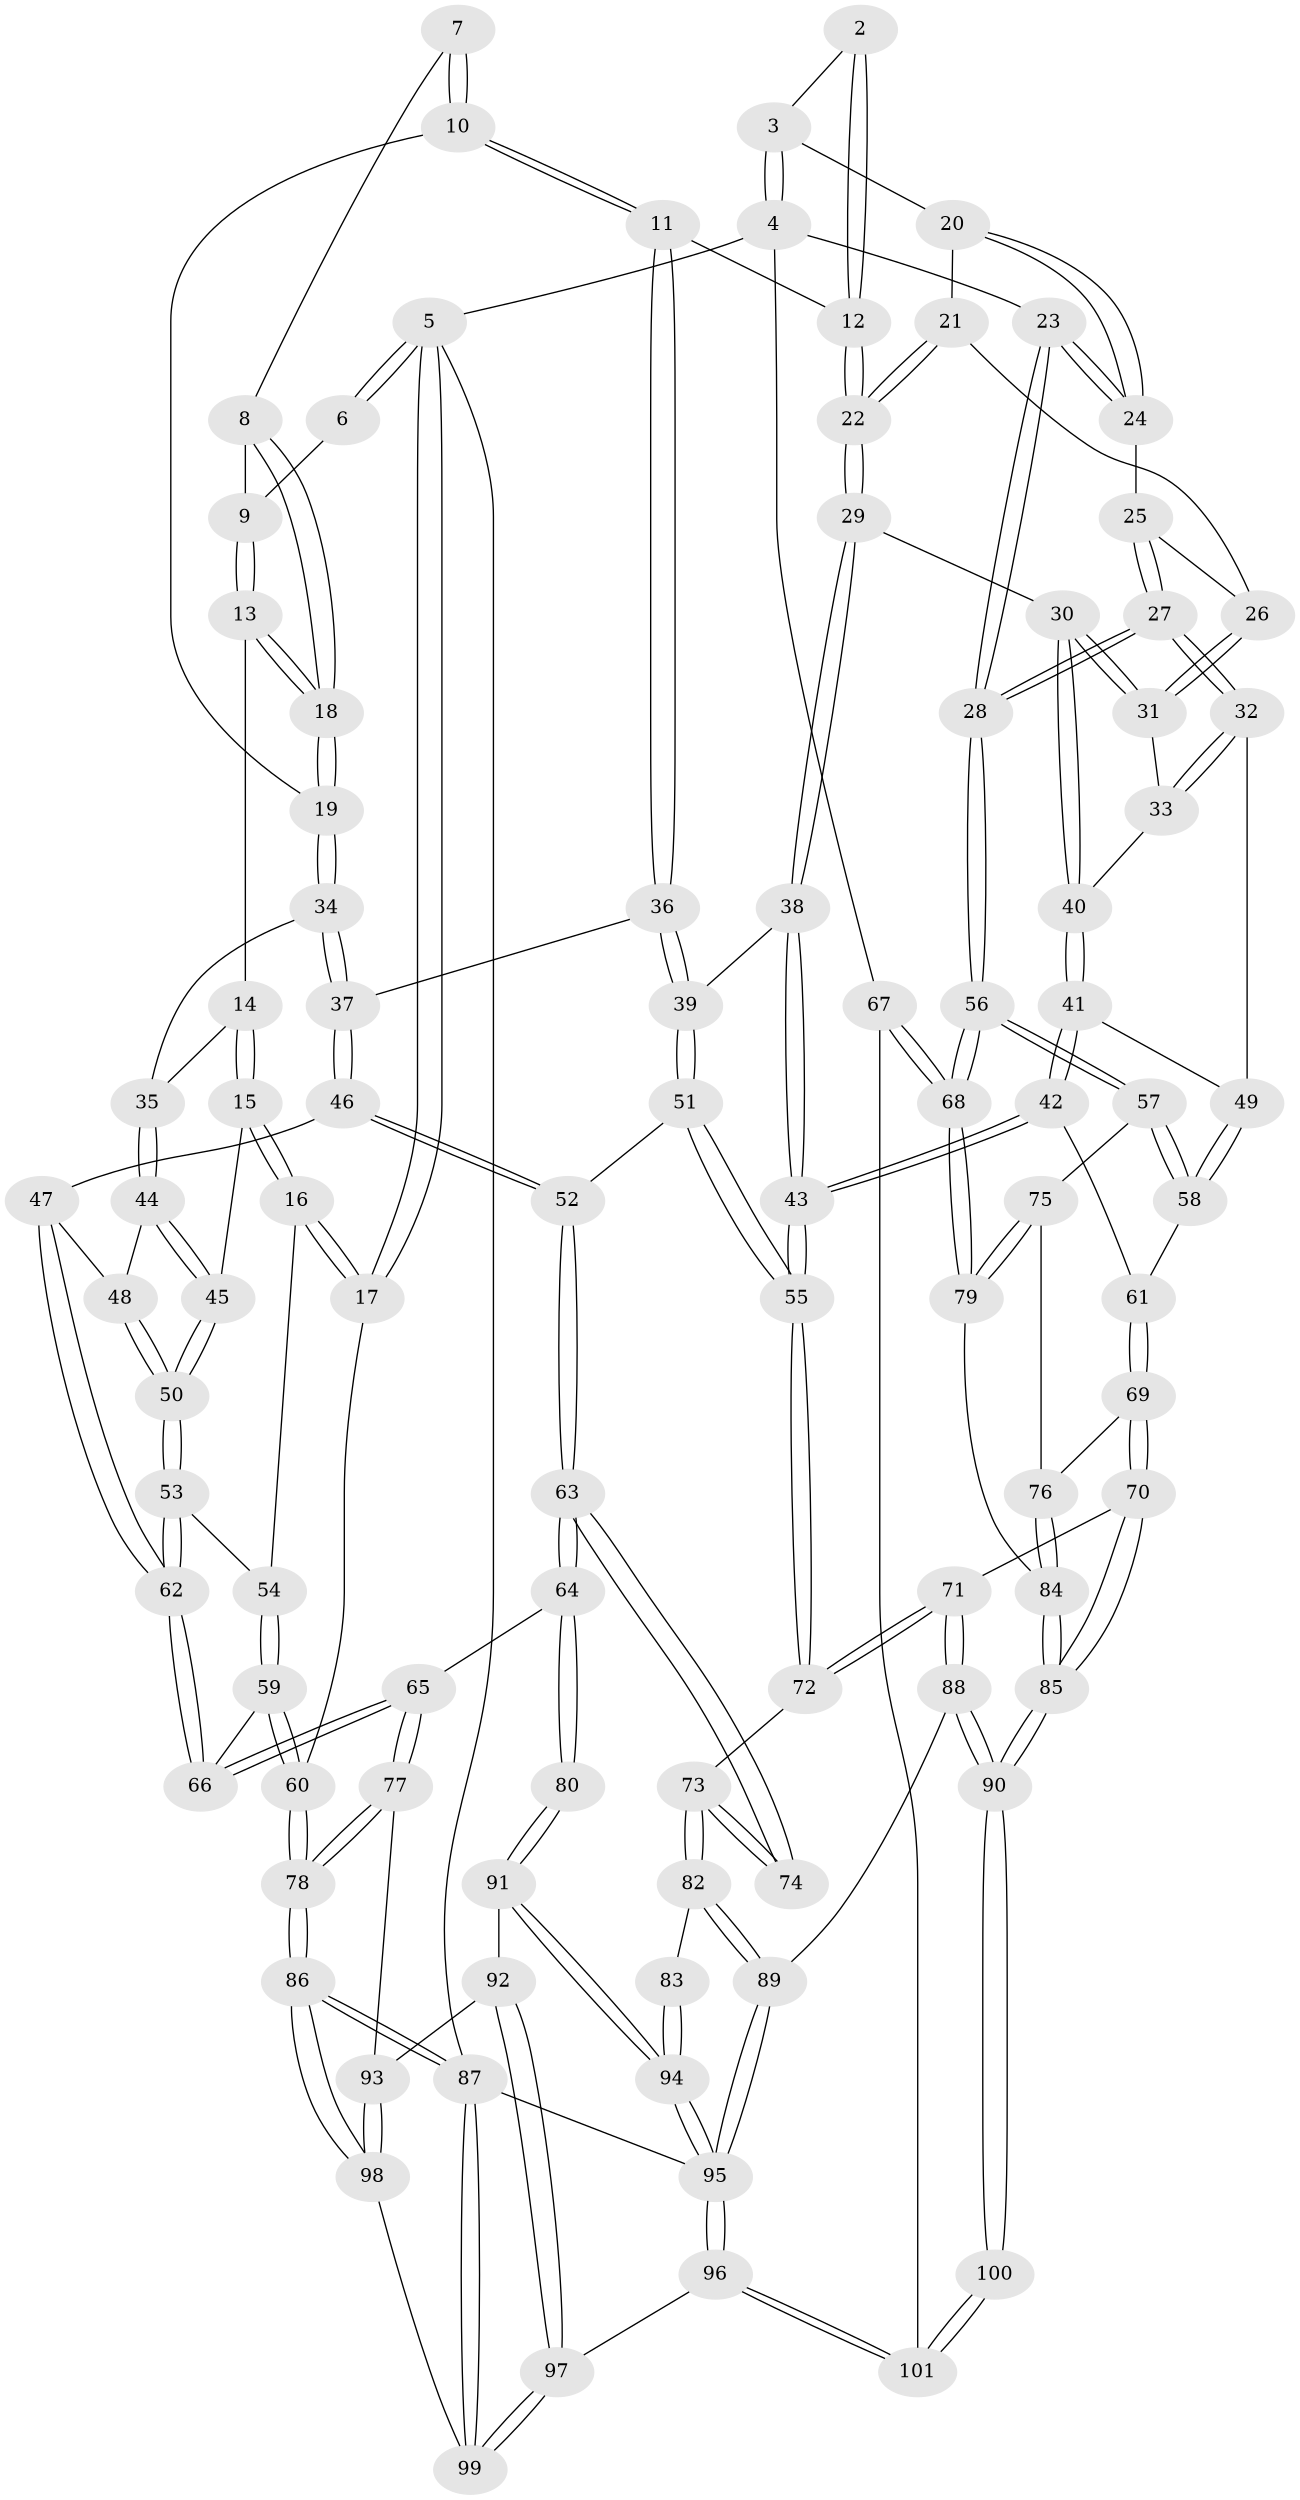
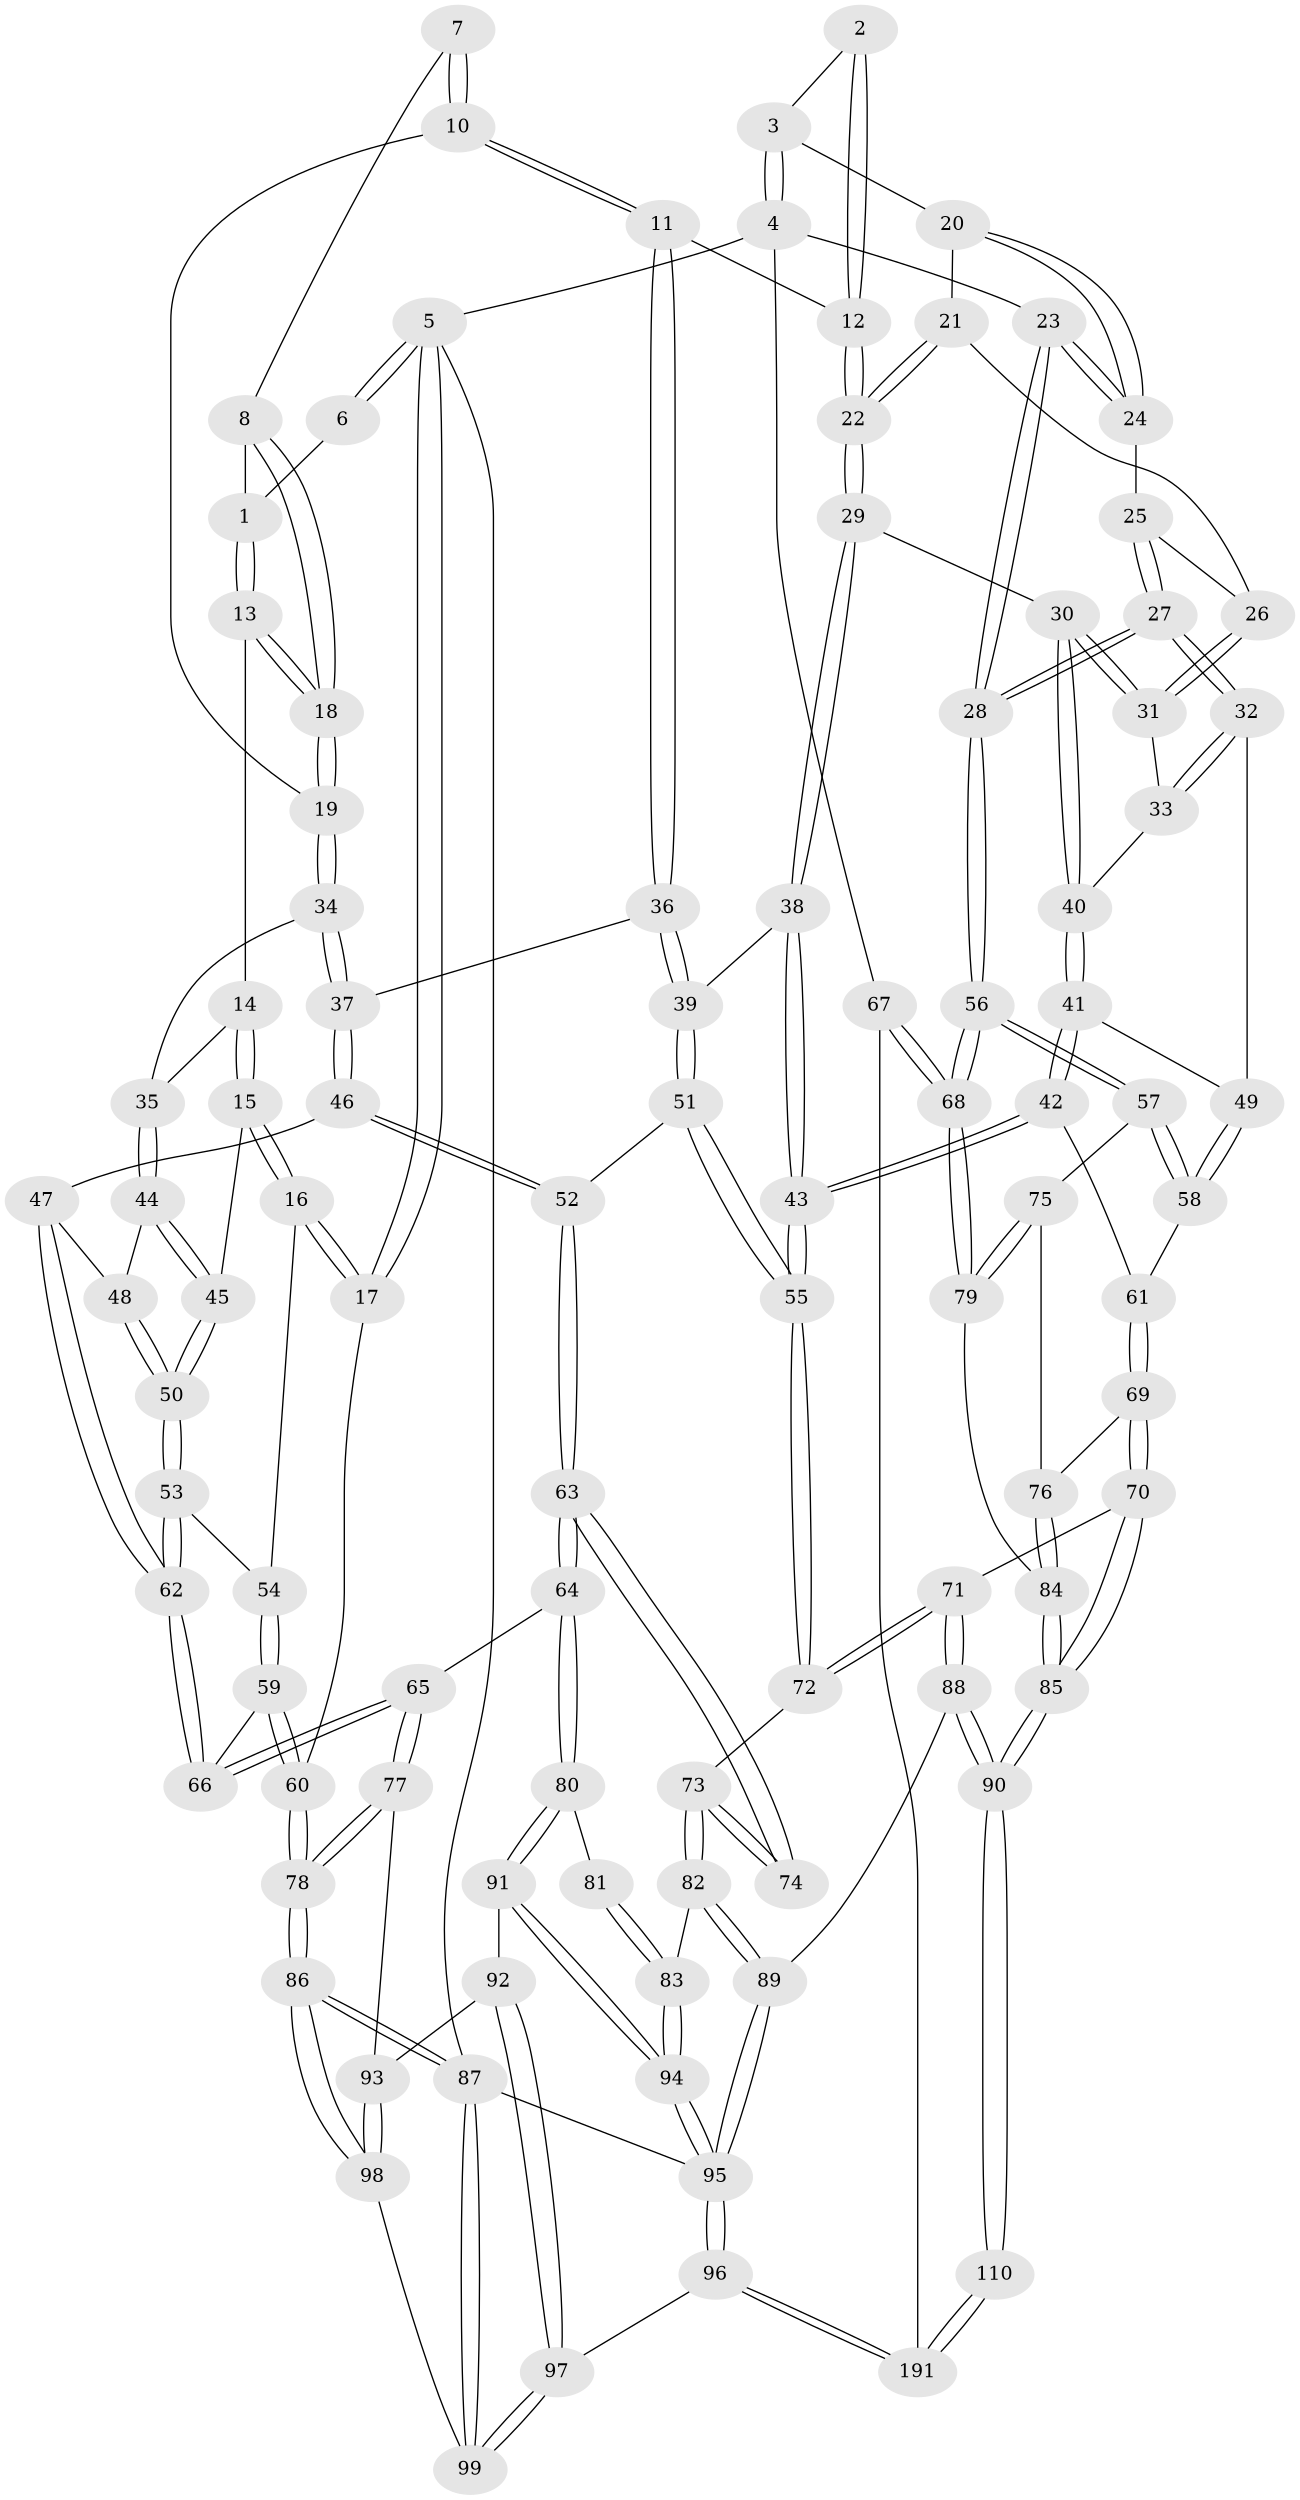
(245, 518) -> (245, 518)
none -> (596, 1884)
(995, 2275) -> (995, 2275)
(918, 2372) -> (918, 2372)
